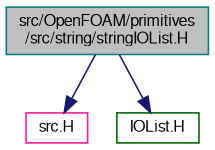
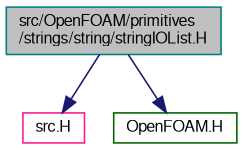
(107, 31) -> (114, 31)
(158, 128) -> (175, 128)
